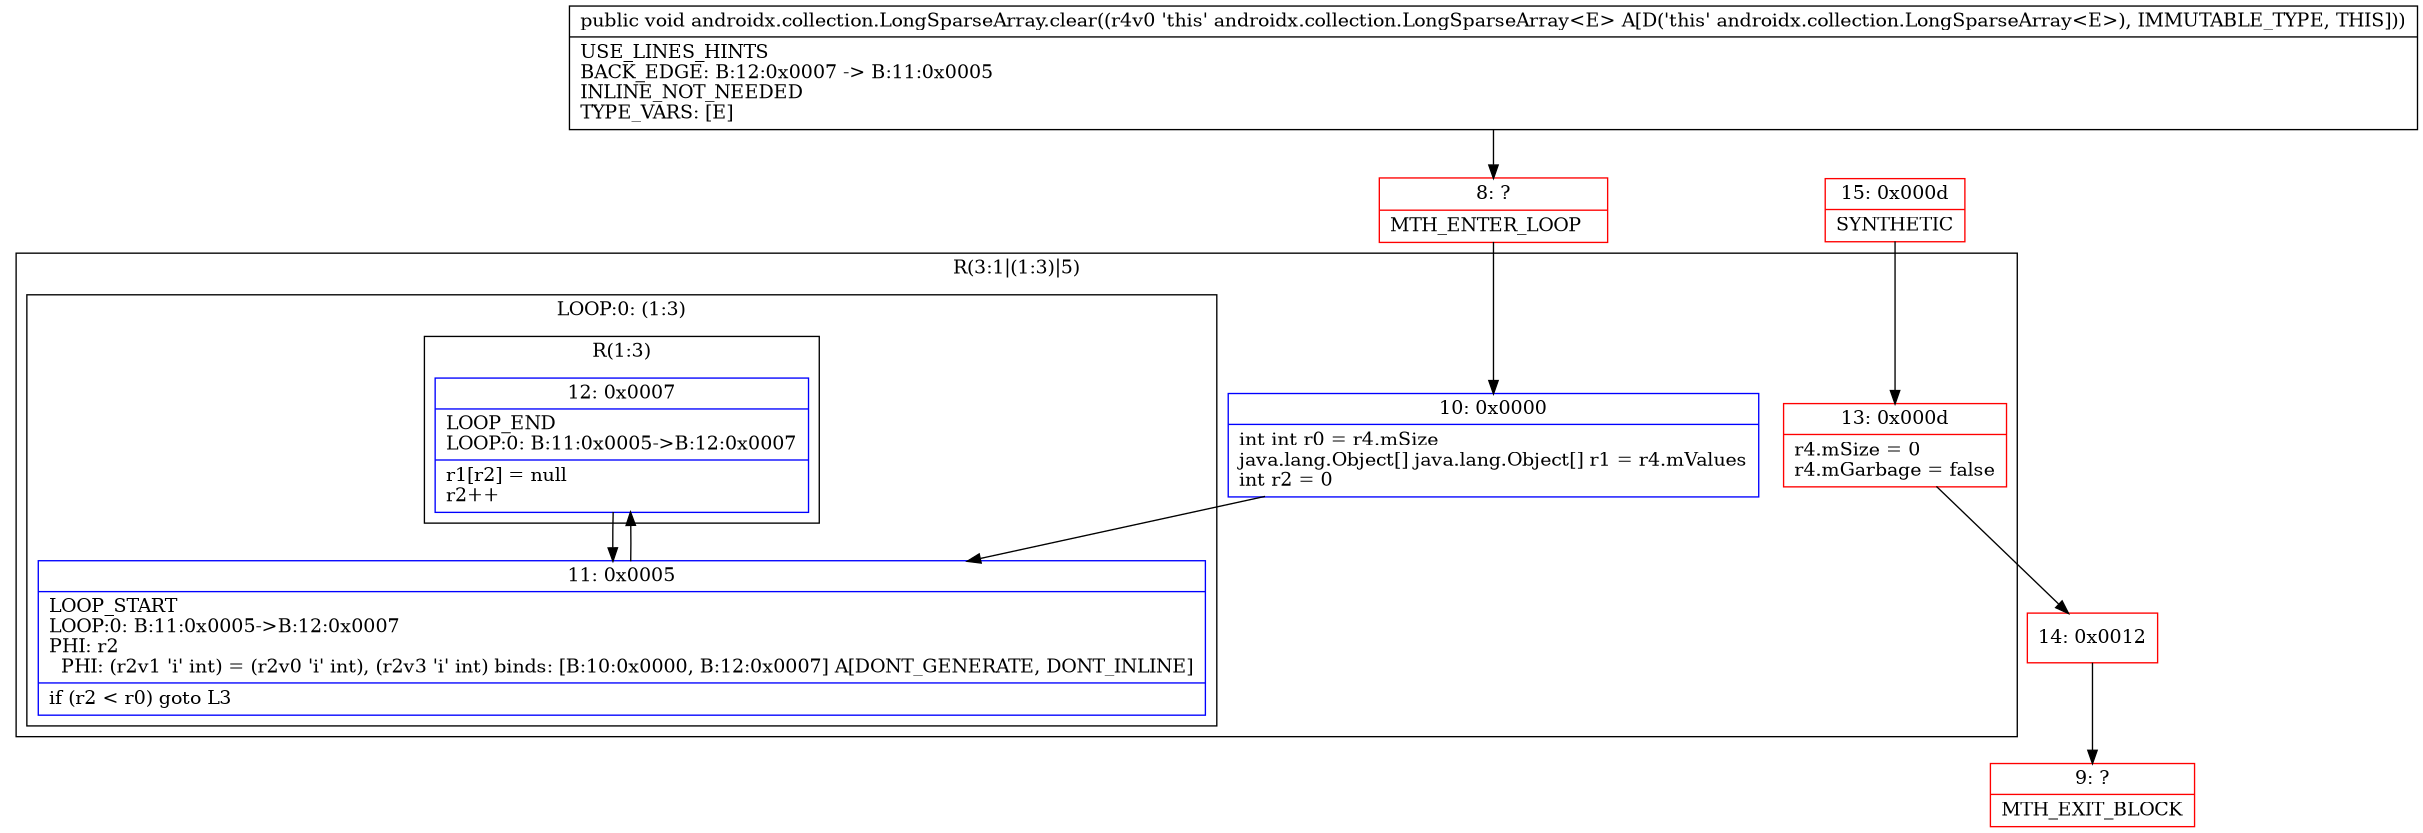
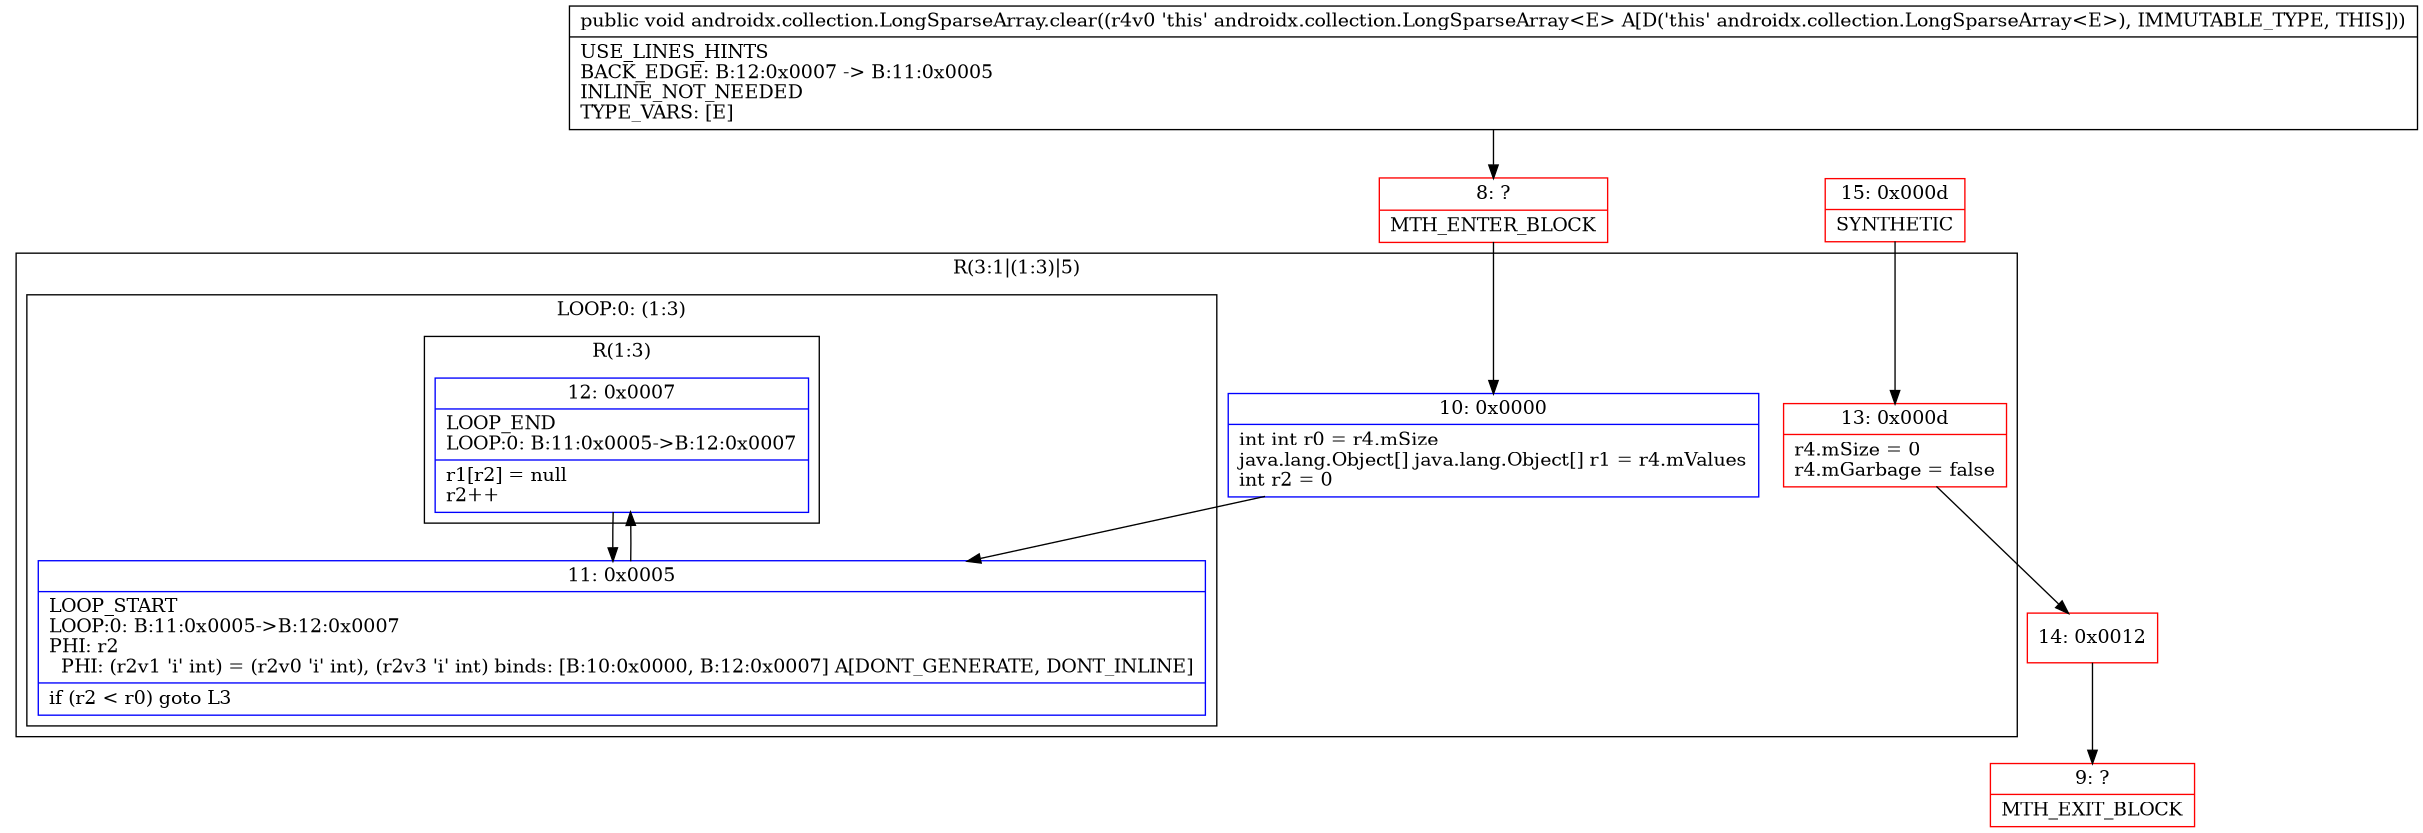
(1486, 226) -> (1493, 226)
